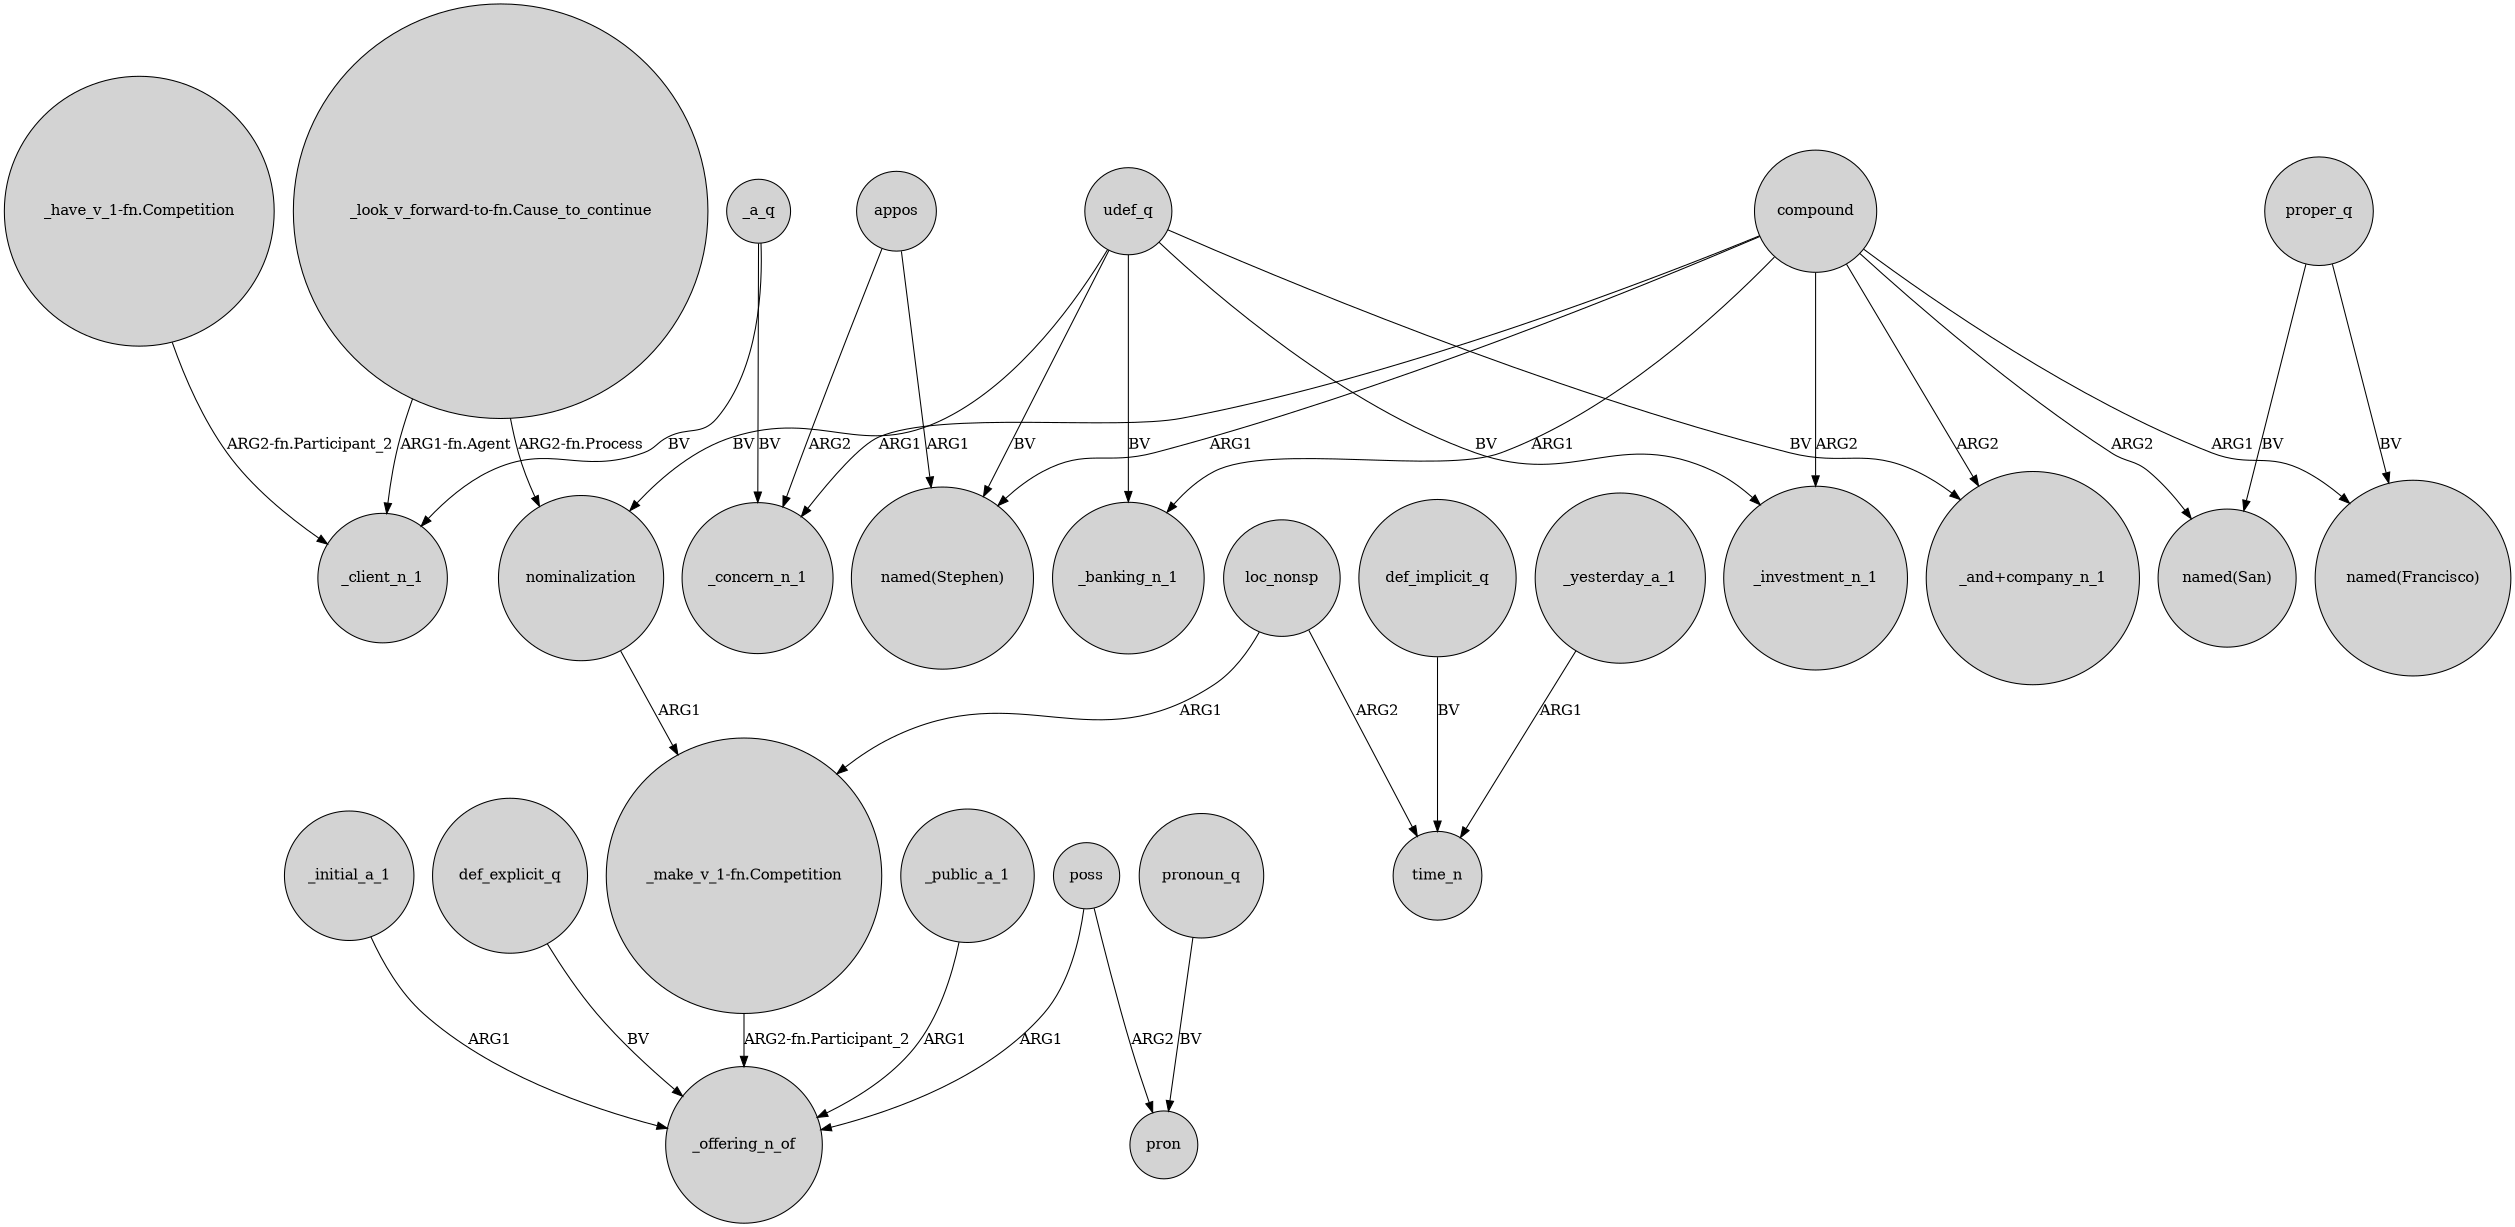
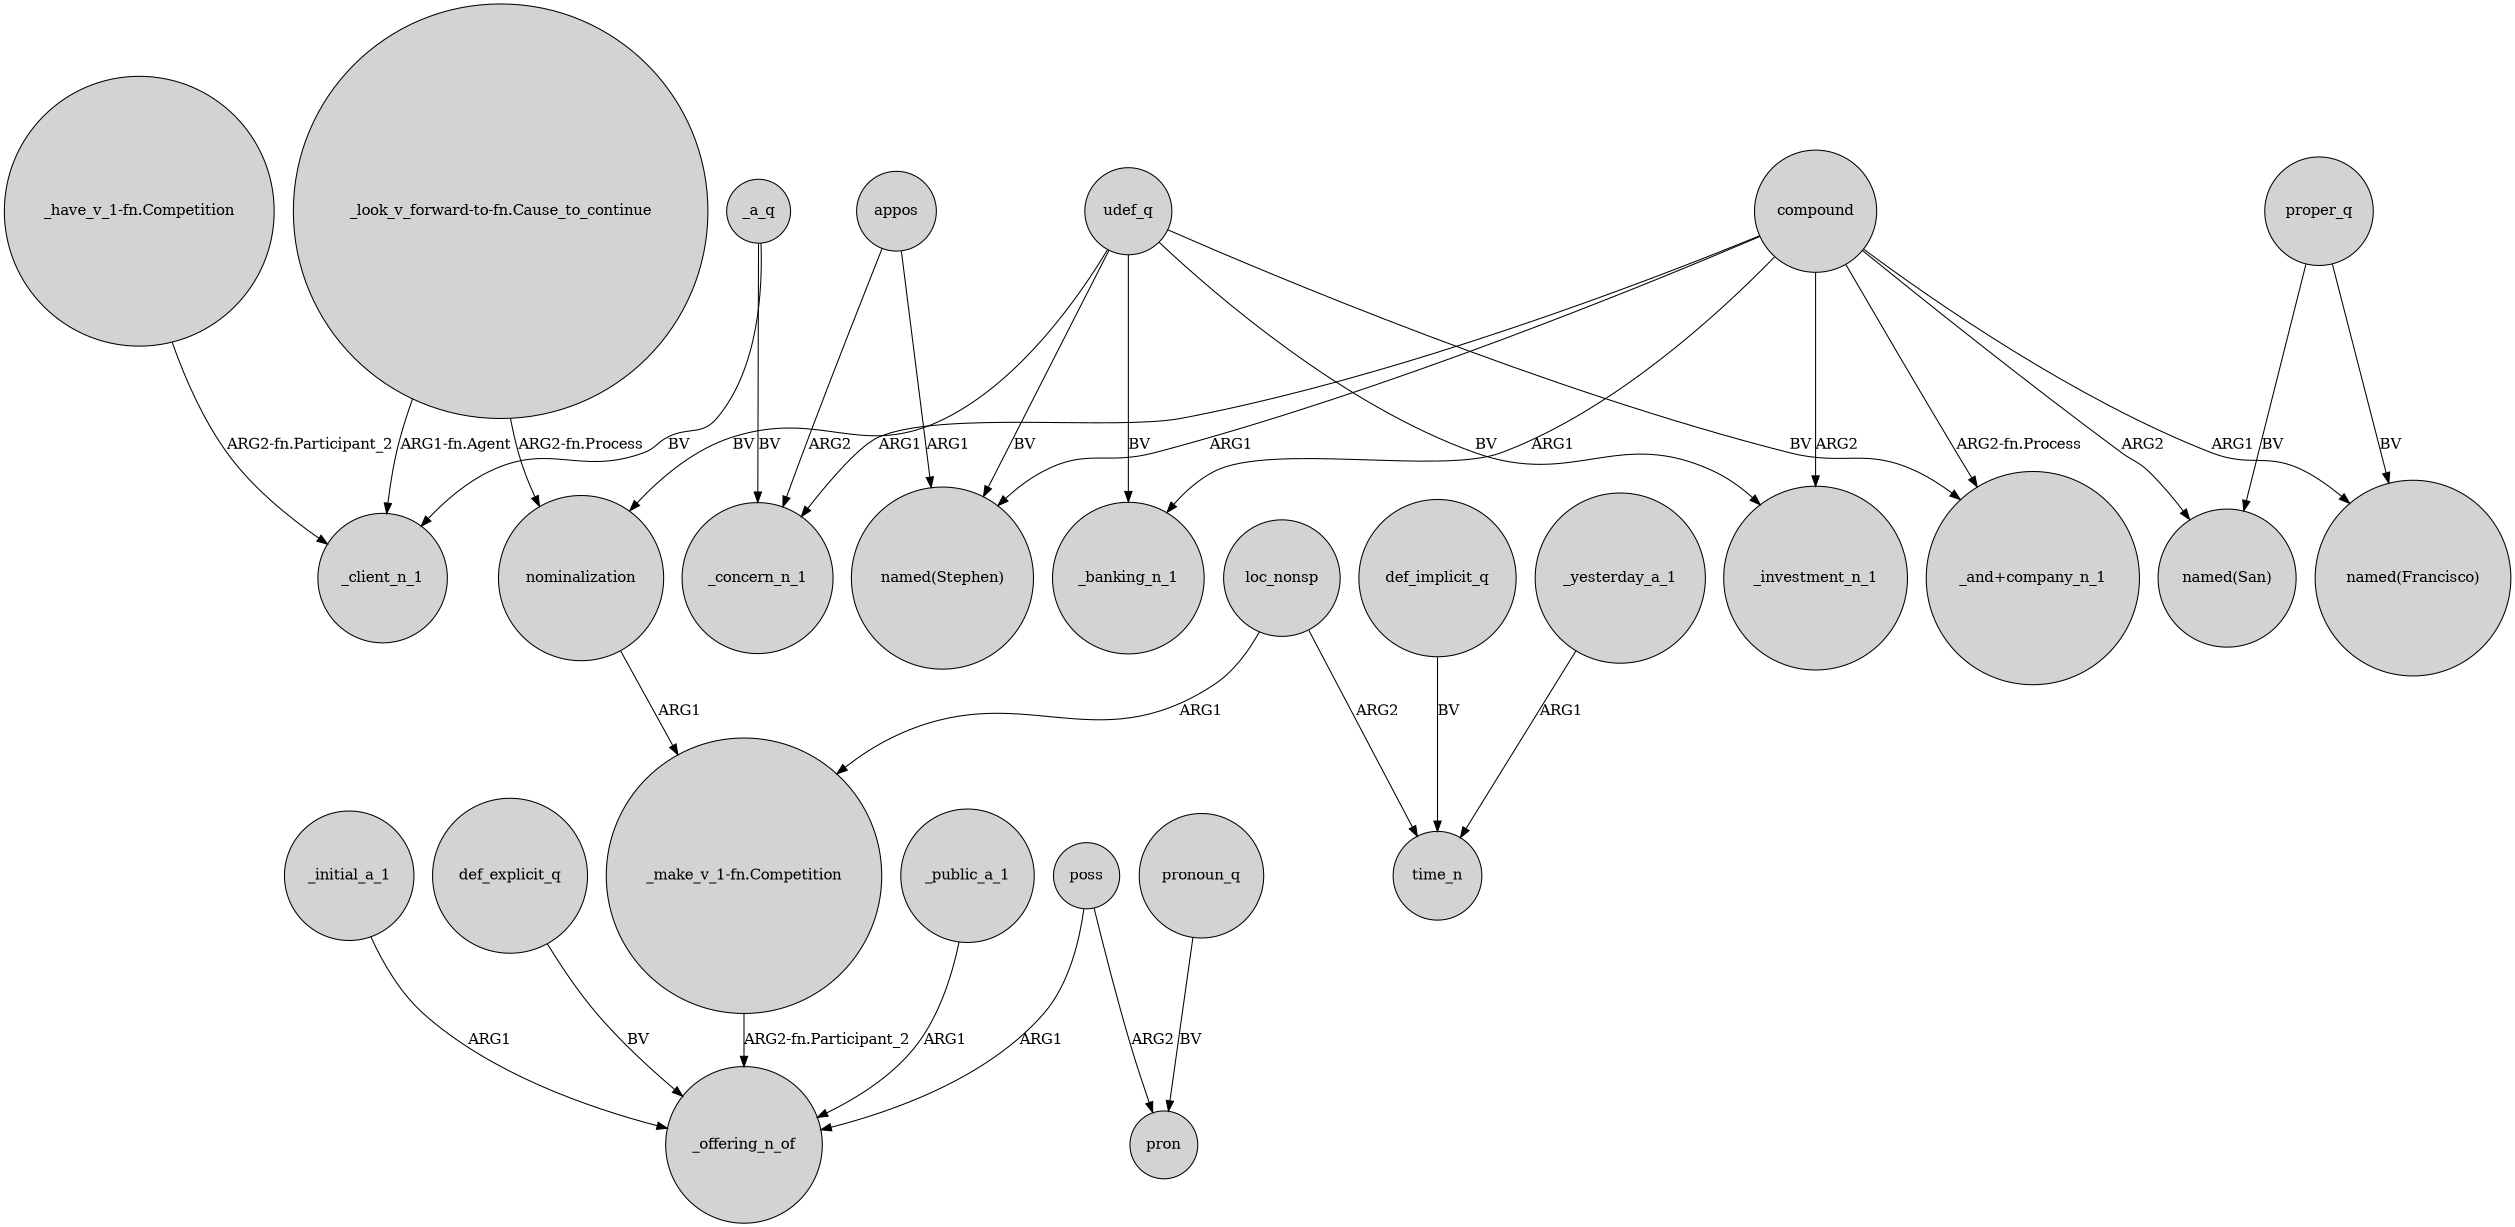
(1978, 445) -> (2019, 445)
